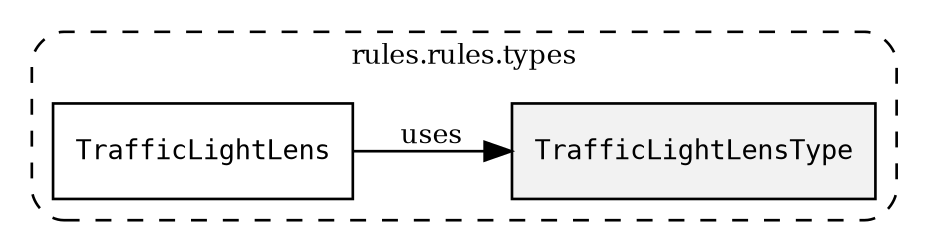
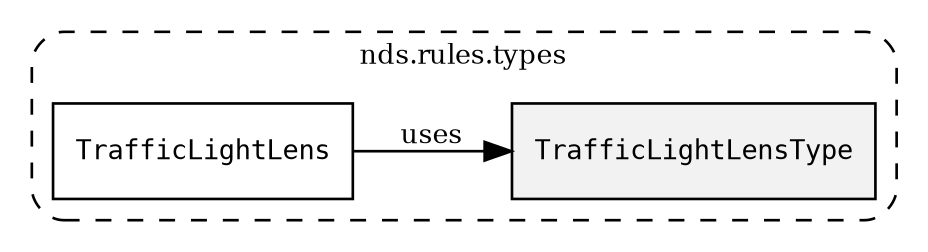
(464, 57) -> (464, 57)
